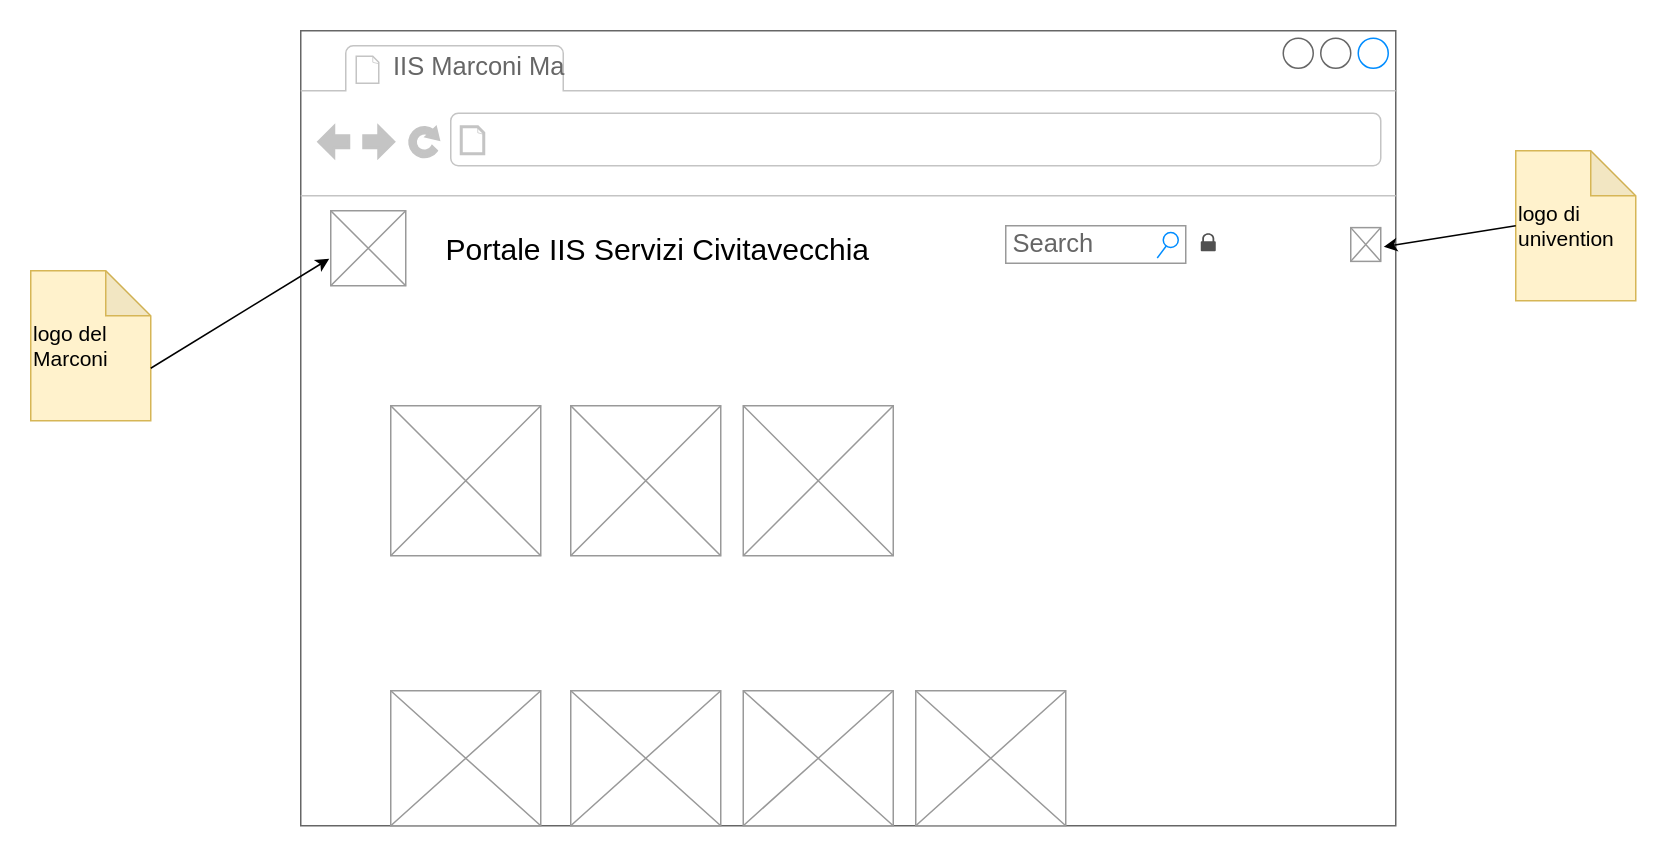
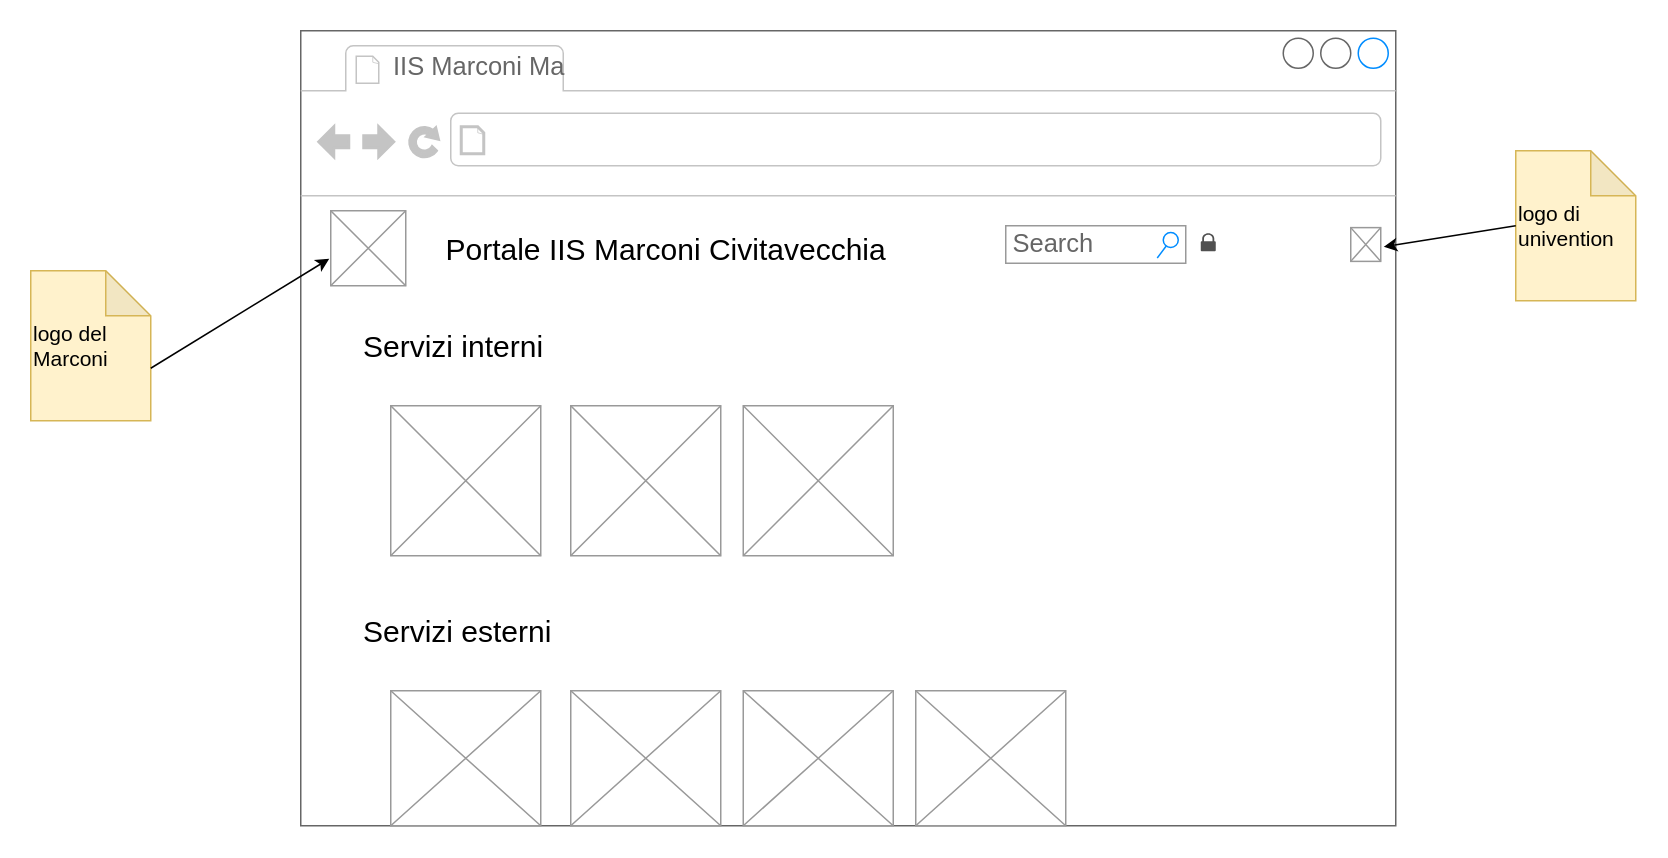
(688, 248) -> (692, 248)
none -> (473, 346)
none -> (473, 631)
